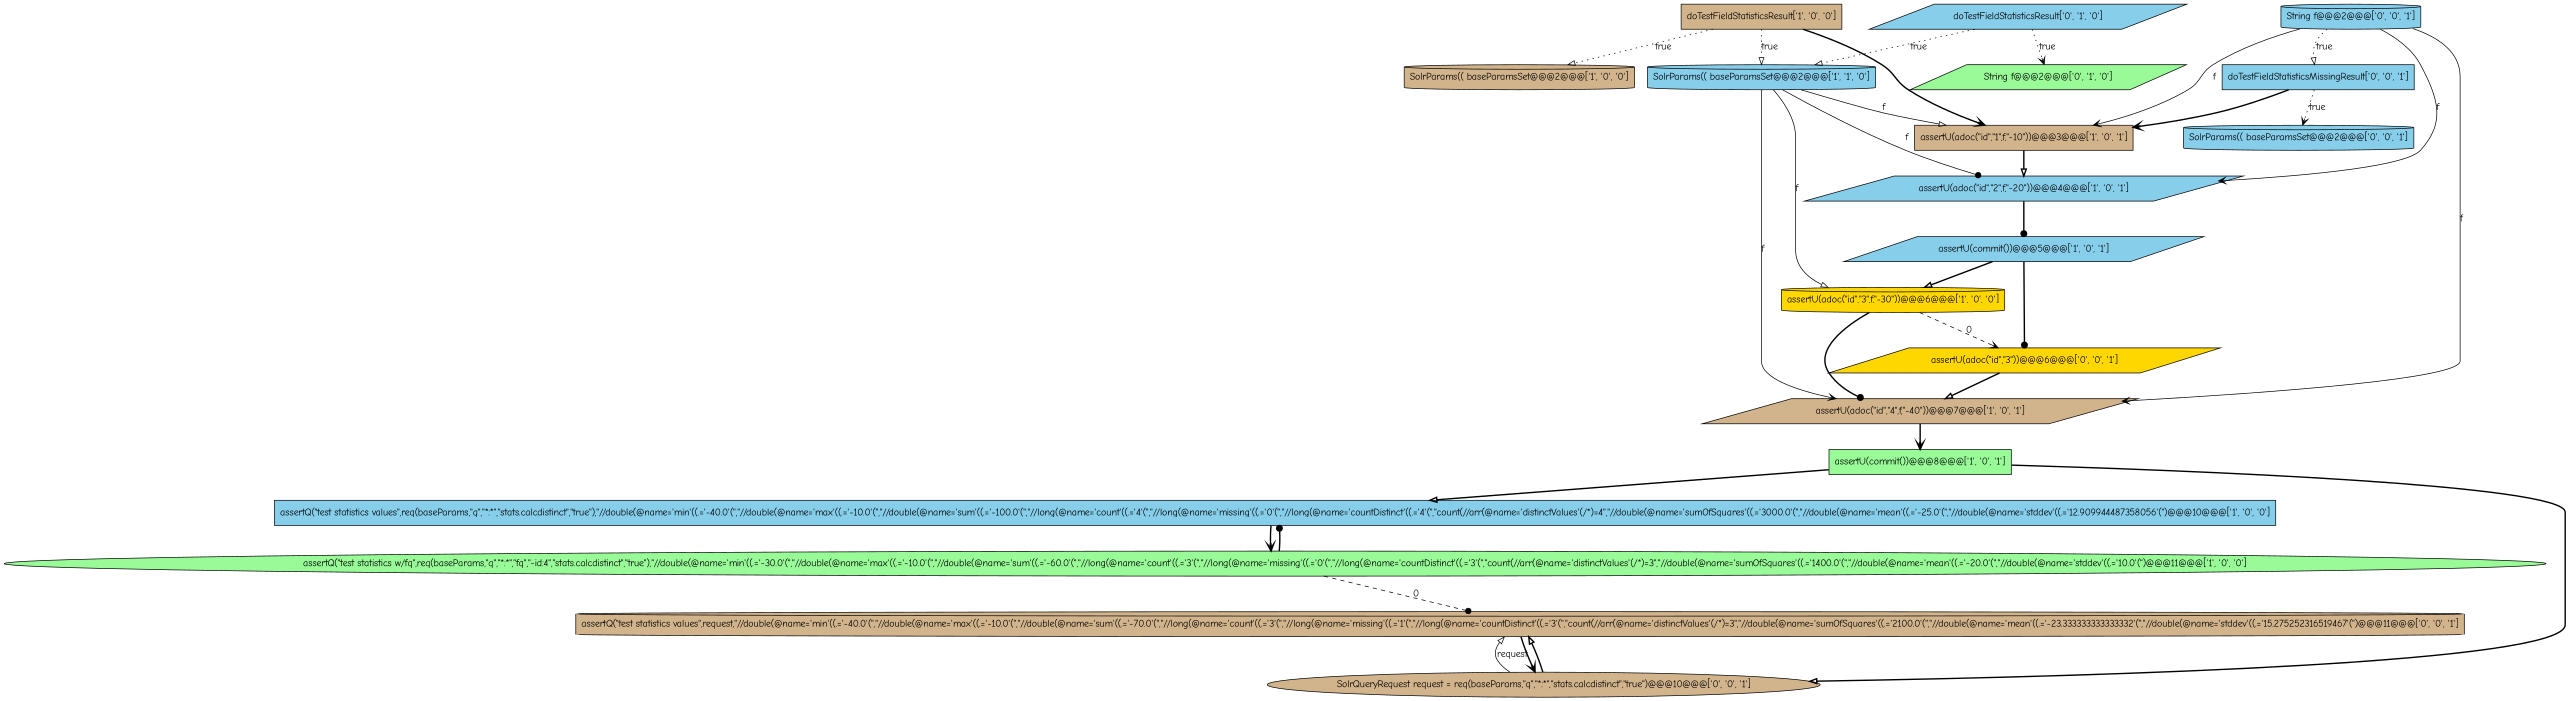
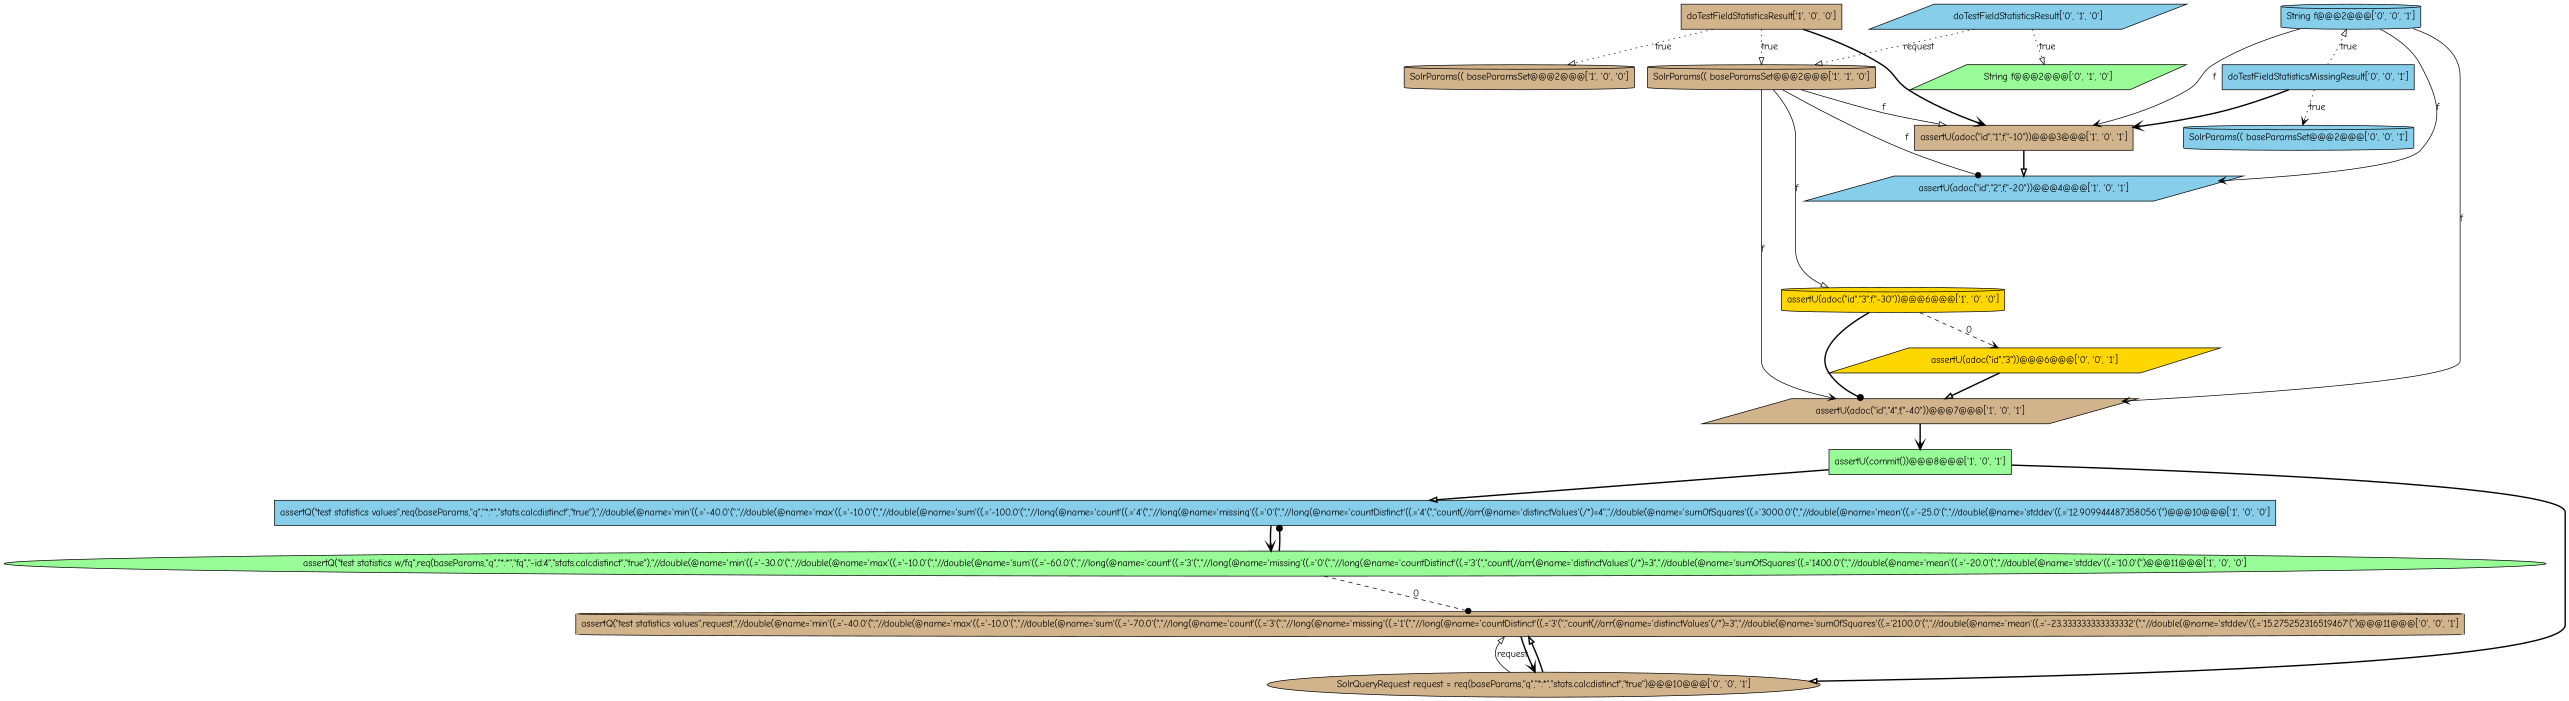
(2316, 42) -> (2336, 51)
(2037, 44) -> (2037, 44)
(1919, 47) -> (1919, 47)
(1762, 77) -> (1762, 77)
(2024, 249) -> none
